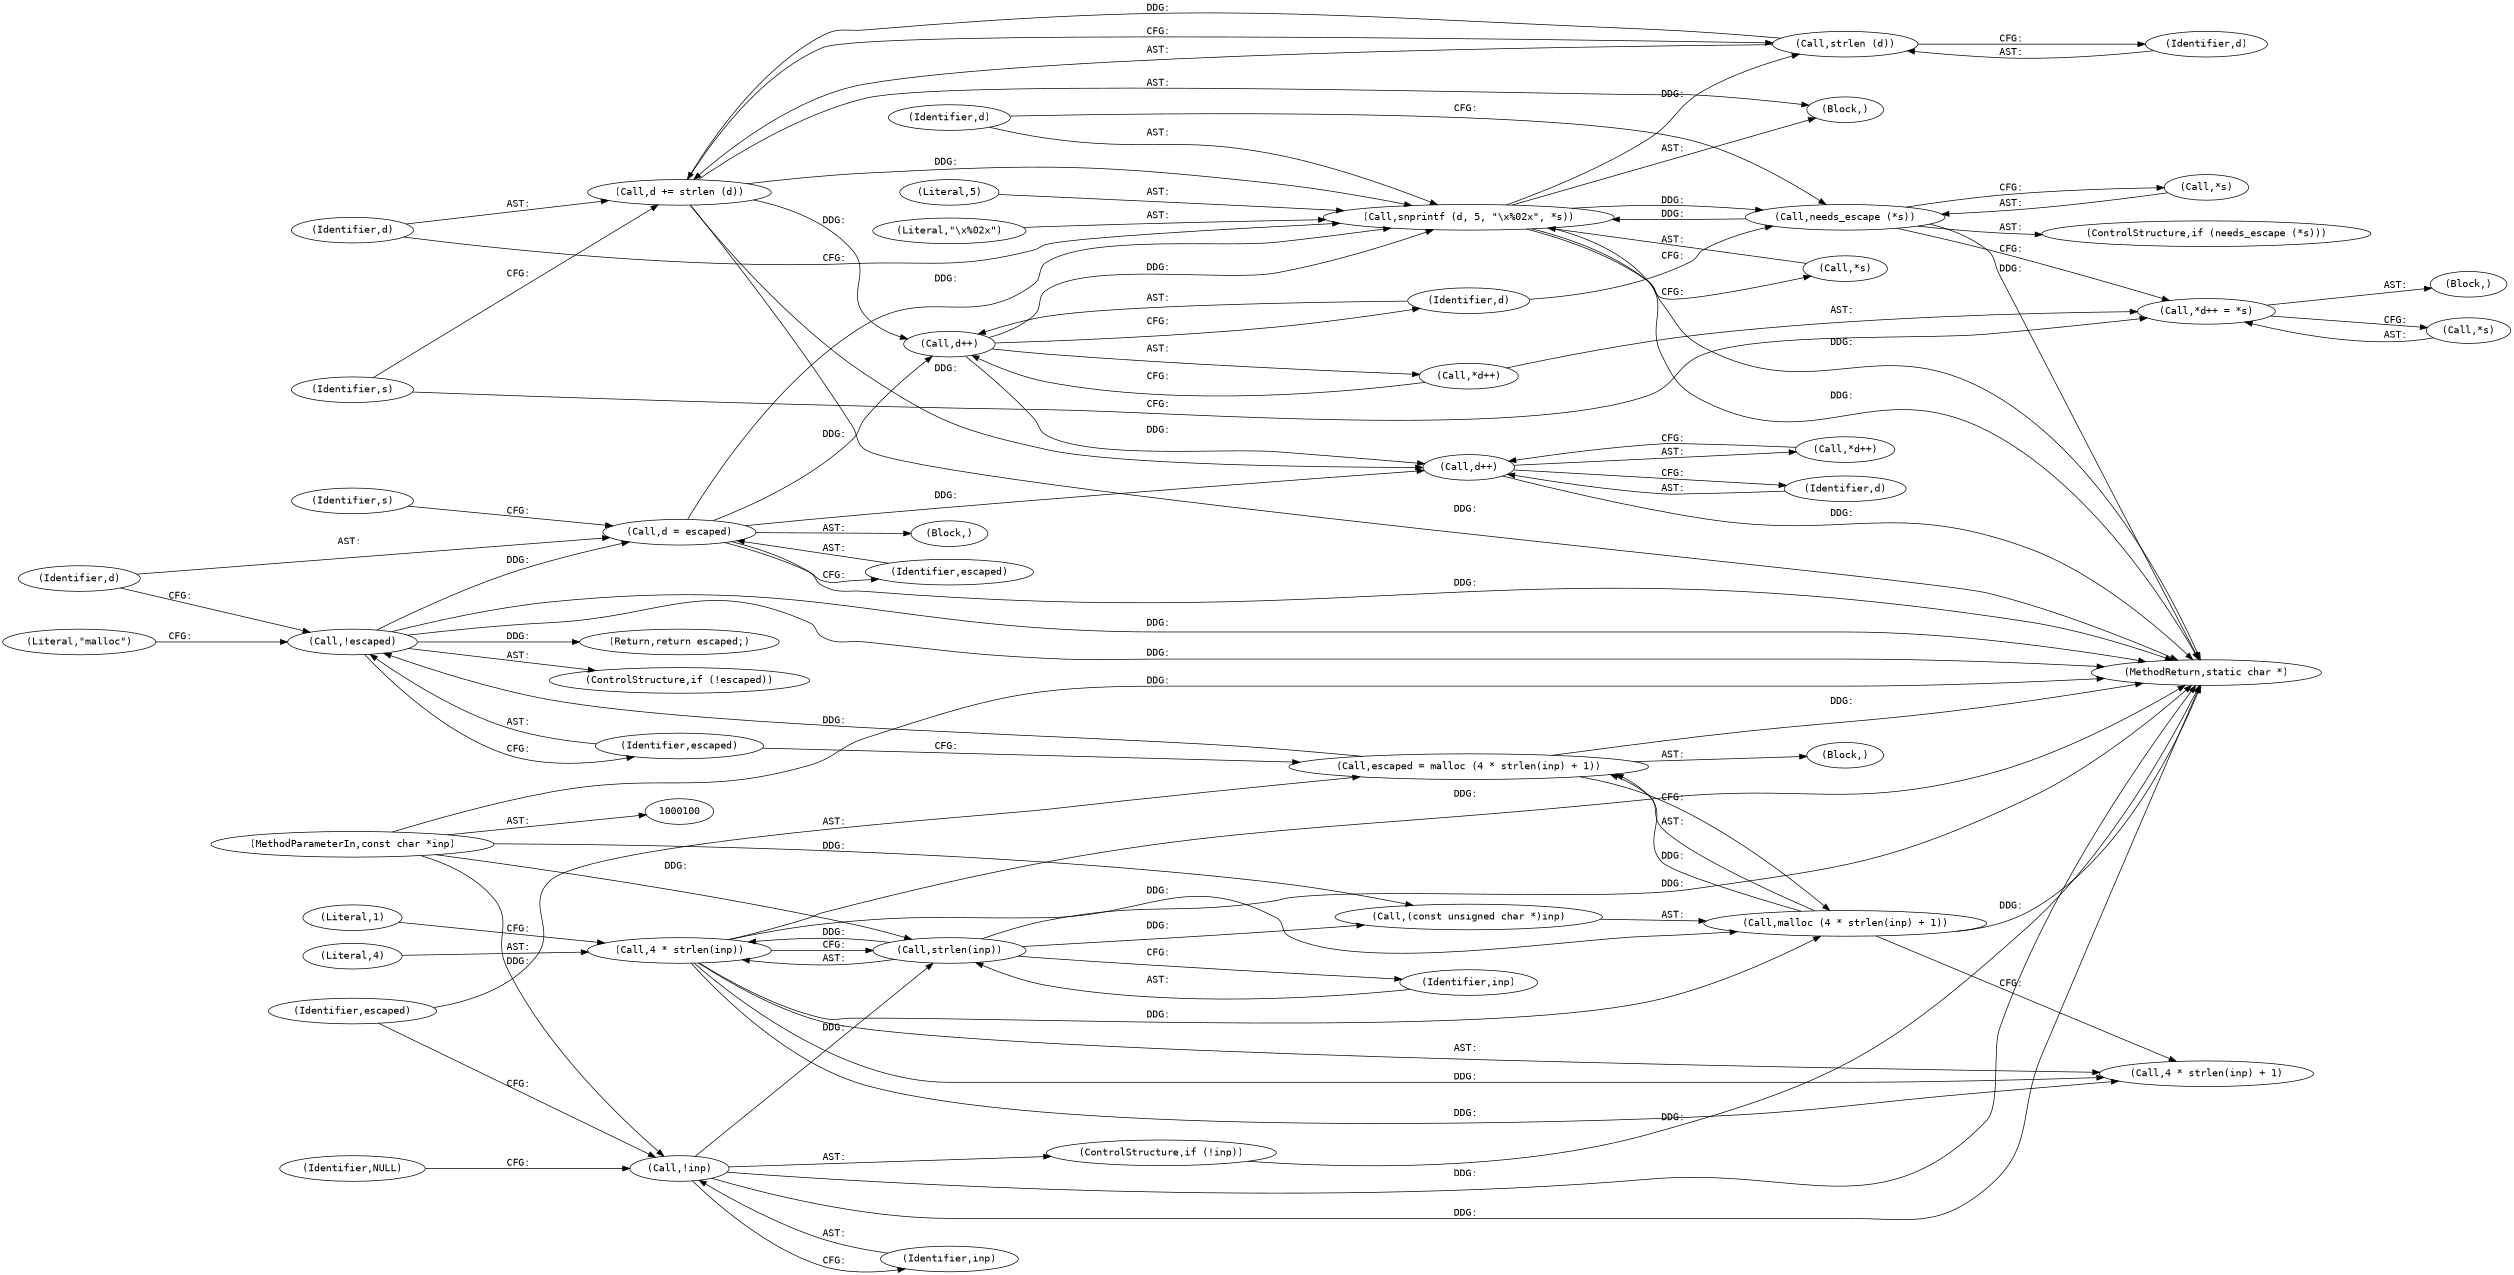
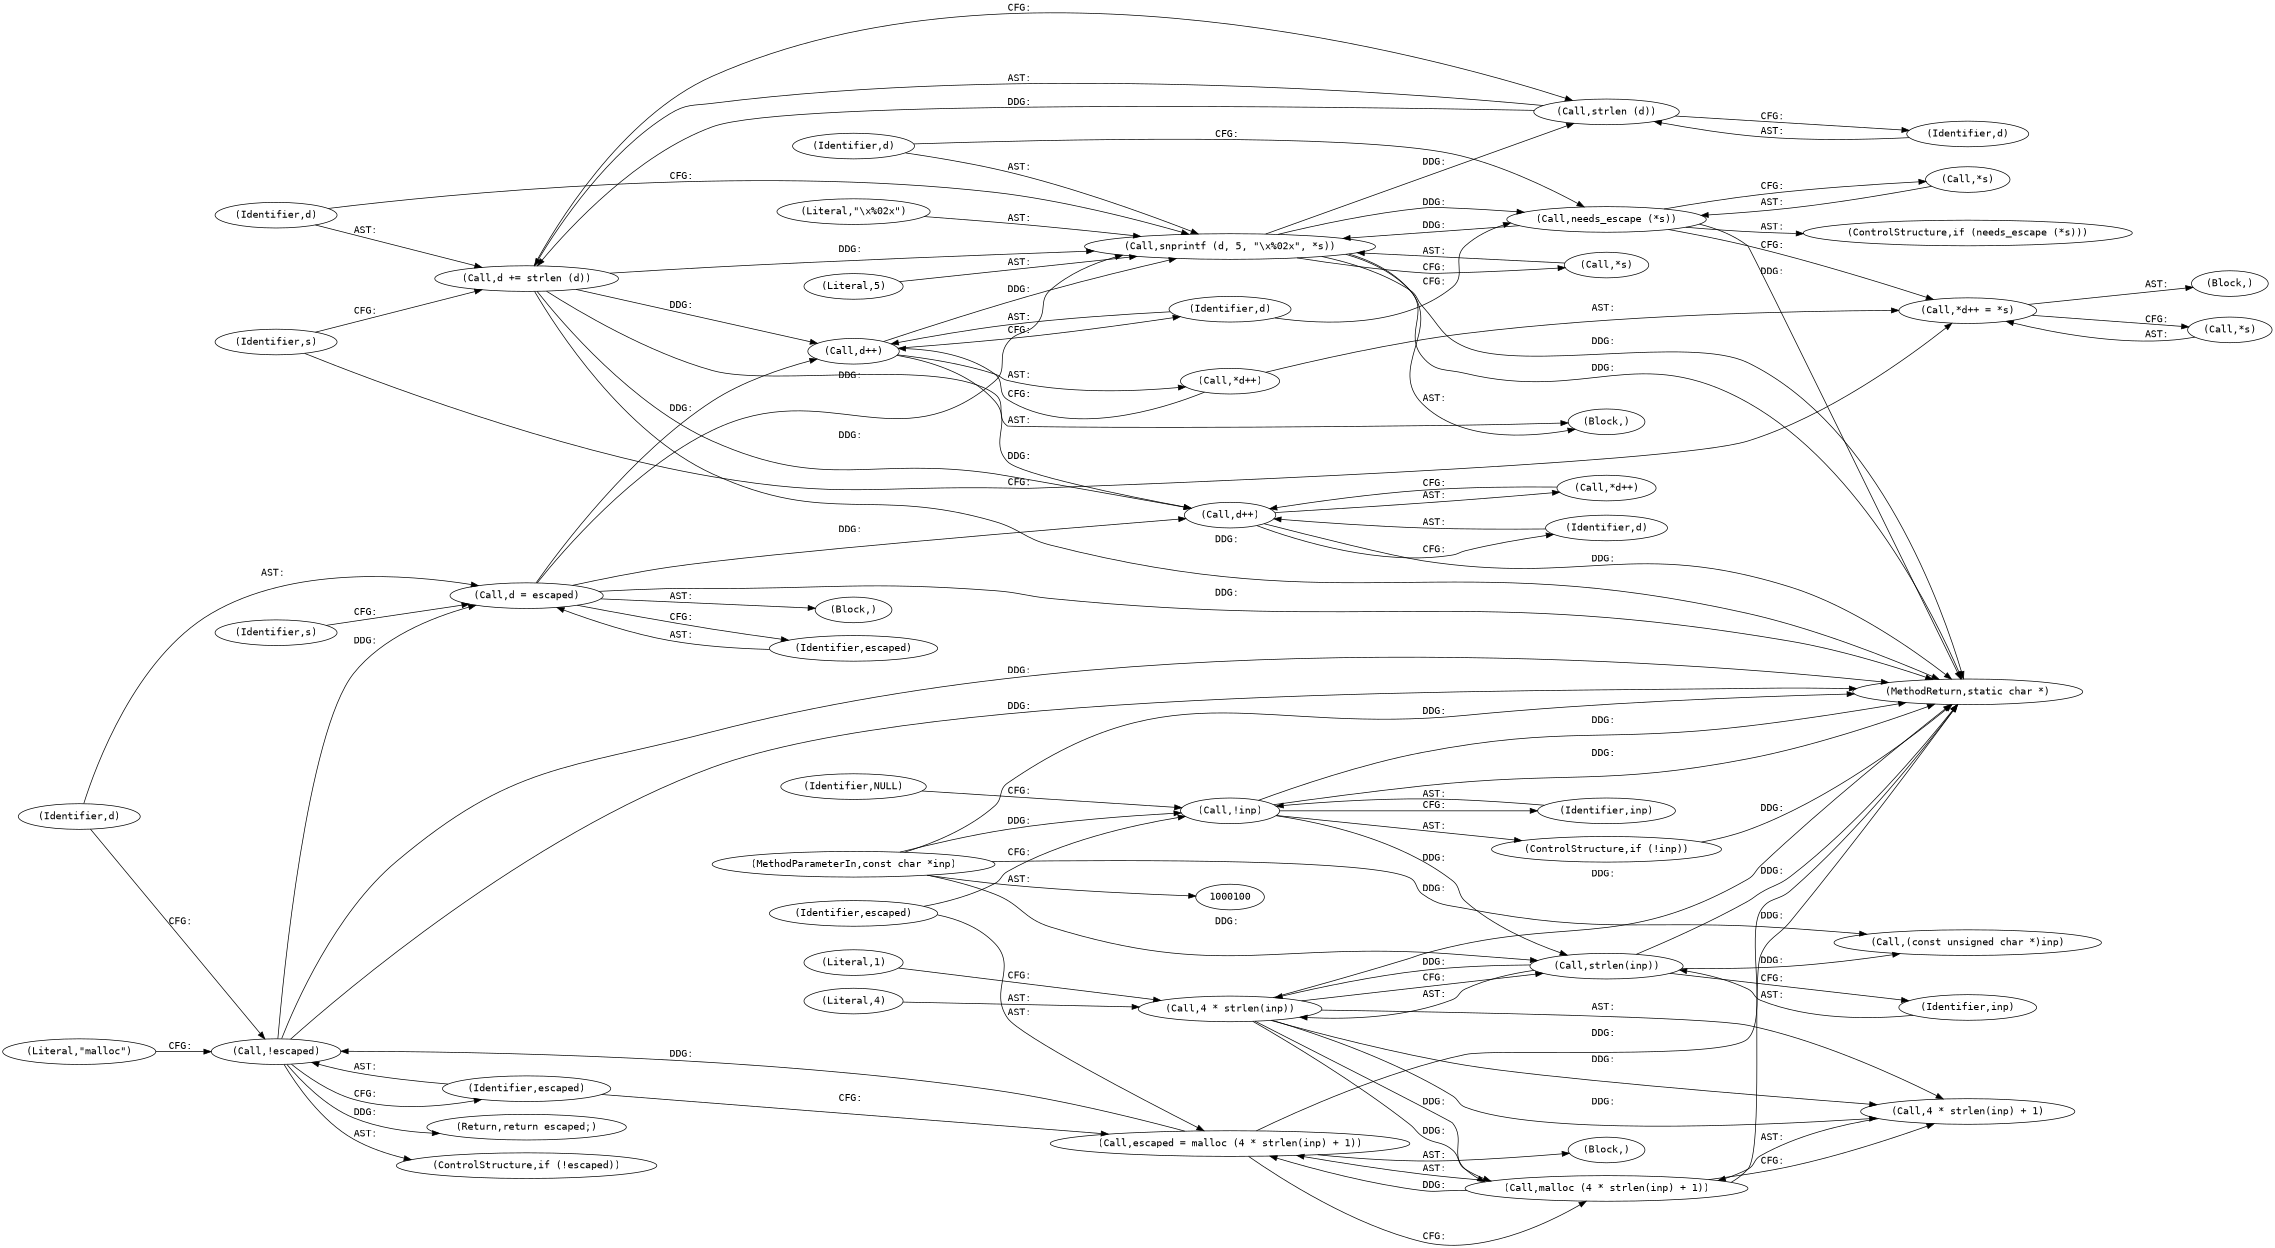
(1650, 920) -> (1797, 1139)
